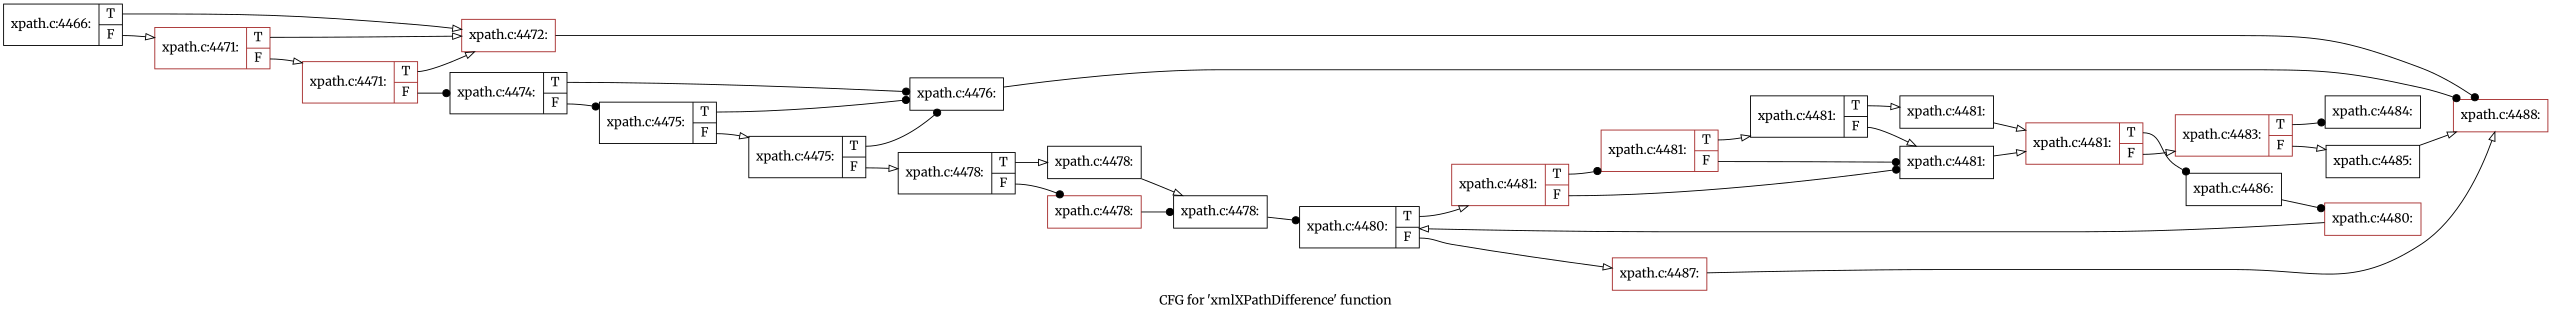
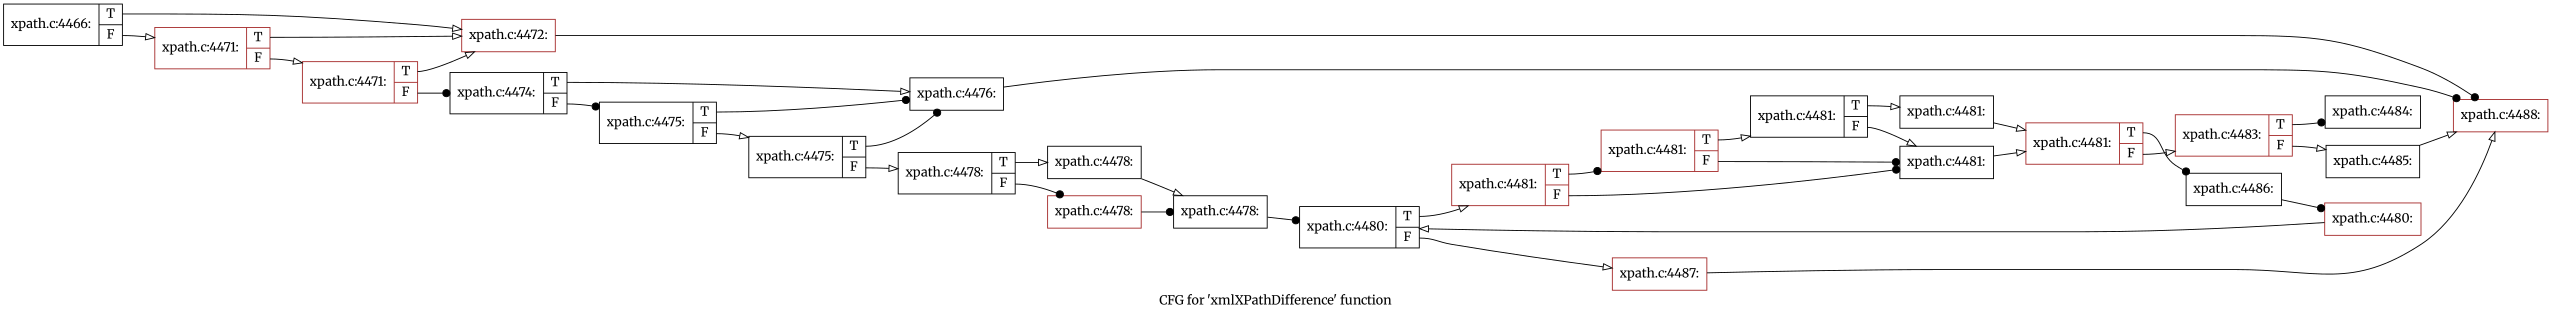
(735, 85) -> (734, 85)
